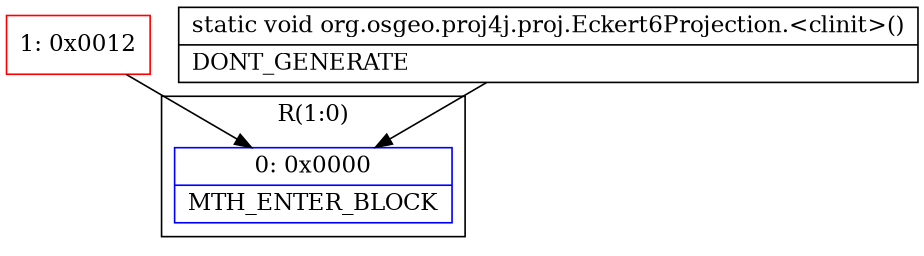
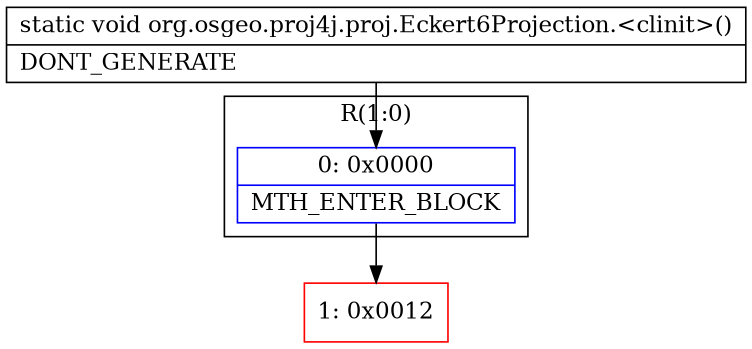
(182, 107) -> (376, 247)
